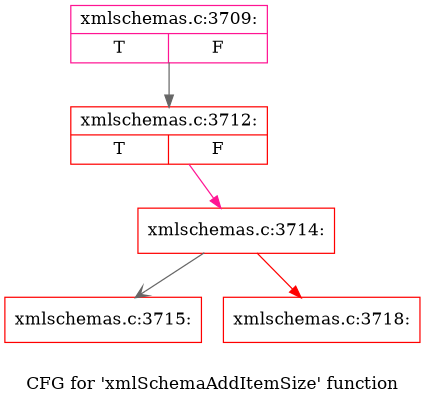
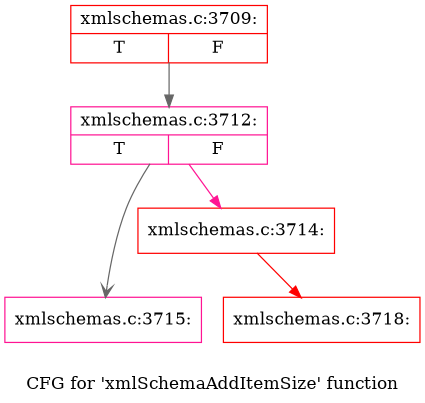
(169, 34) -> (169, 34)
(169, 136) -> (169, 136)
(175, 272) -> (121, 222)
(103, 320) -> (103, 320)
